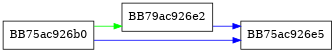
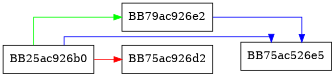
(48, 35) -> (48, 59)
(286, 35) -> (286, 56)
none -> (167, 59)
